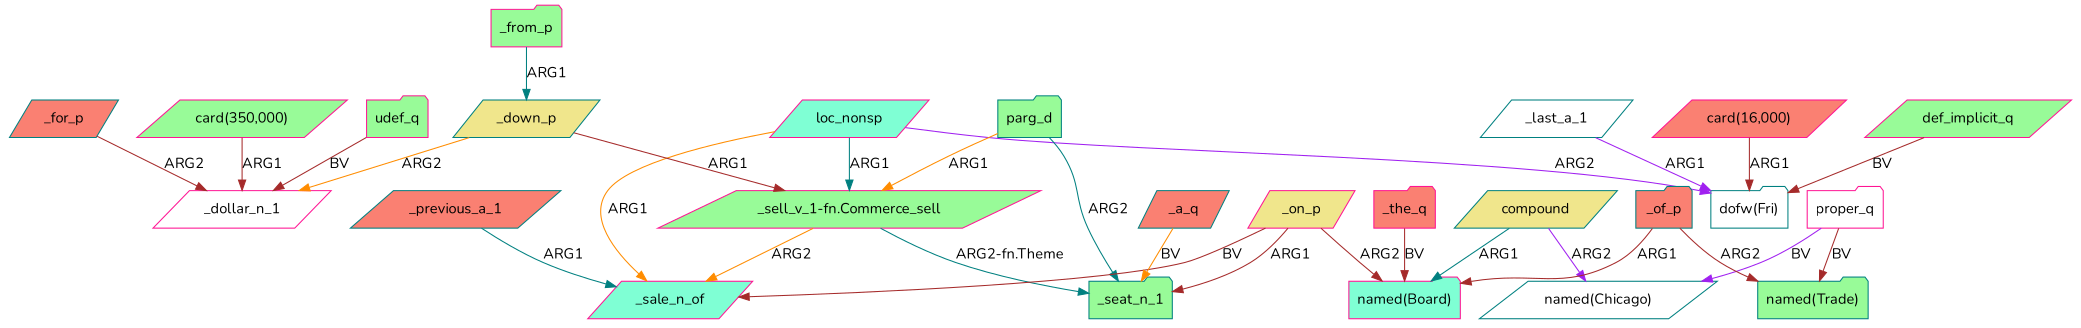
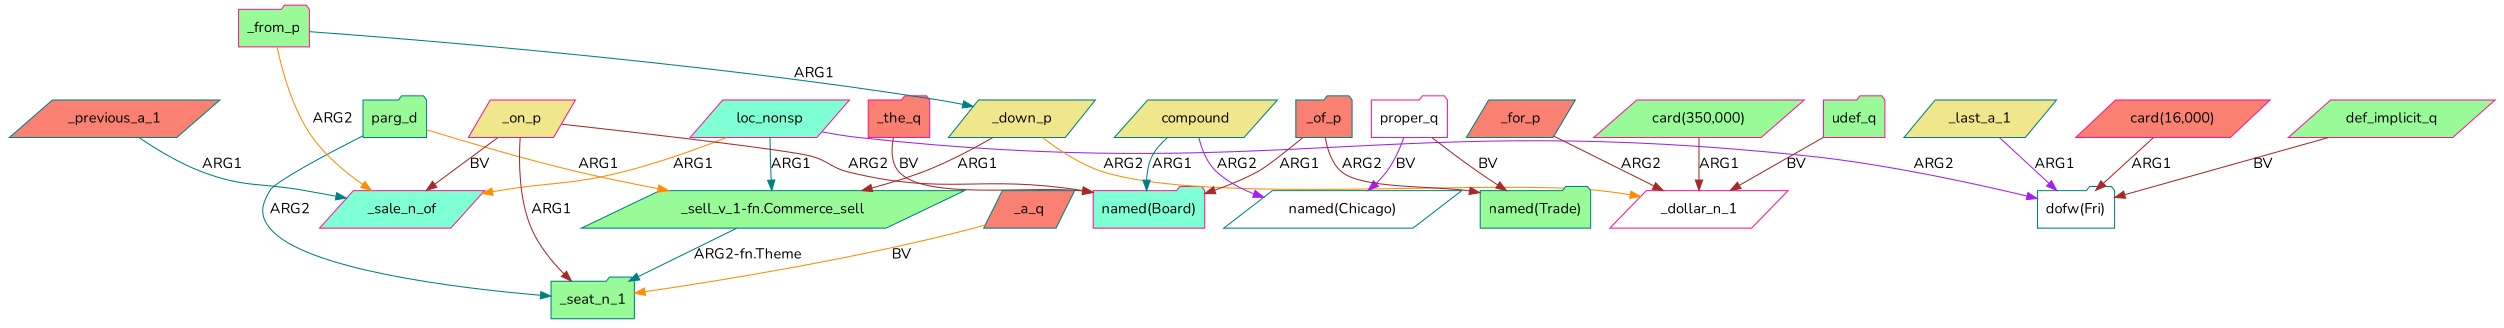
(1557, 119) -> (1980, 119)
(849, 209) -> (773, 209)
(764, 252) -> (305, 125)
